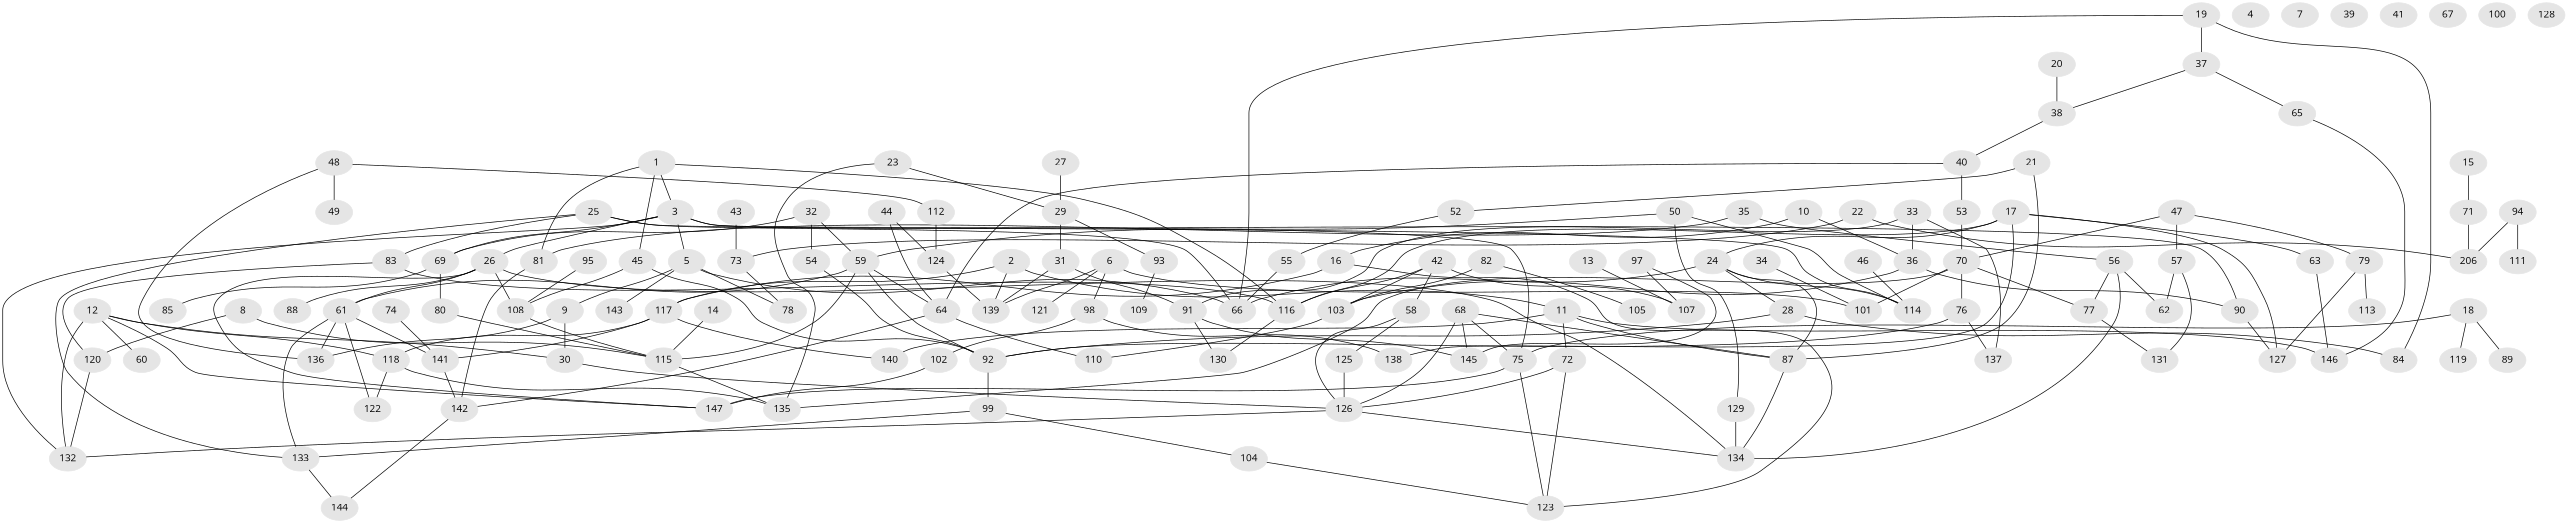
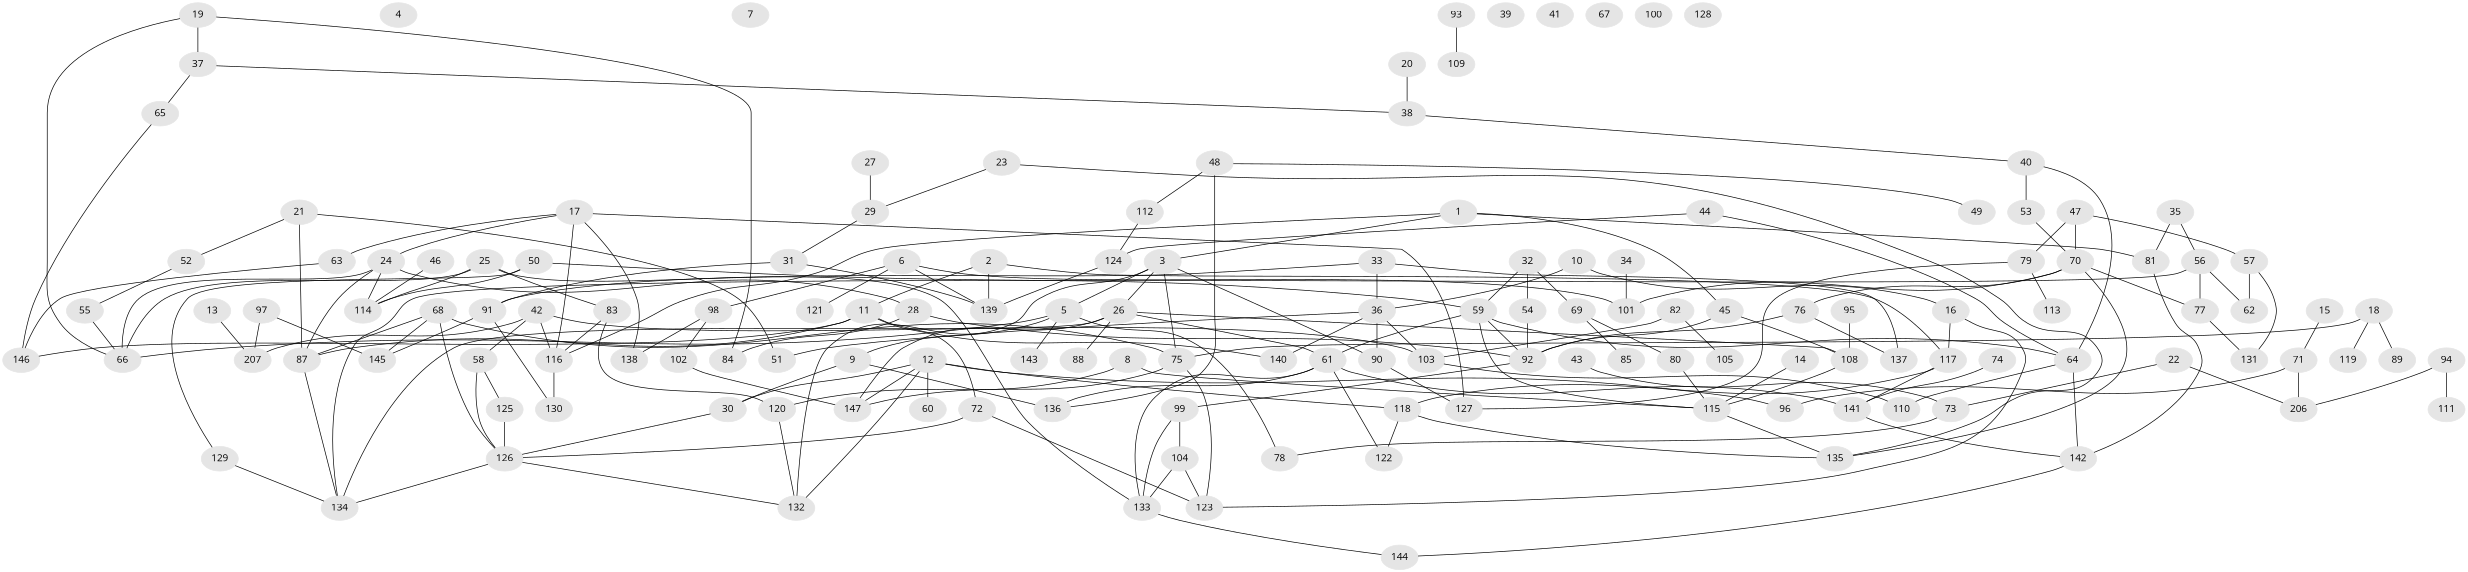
(555, 233) -> none
(1127, 245) -> none
(1686, 311) -> (253, 360)
(778, 345) -> (1335, 332)
none -> (777, 360)
none -> (1785, 409)
none -> (1161, 483)
